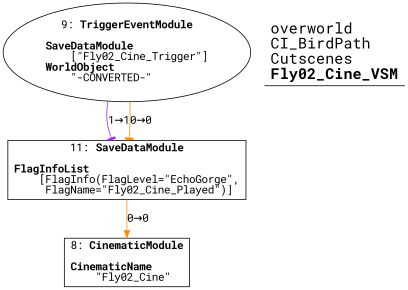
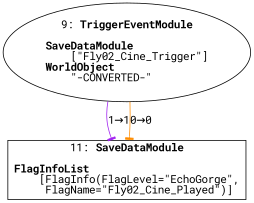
(335, 52) -> none
(127, 262) -> none
